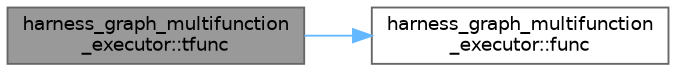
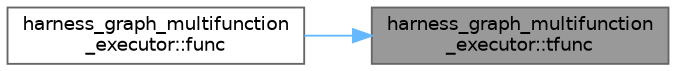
(329, 36) -> (329, 36)
